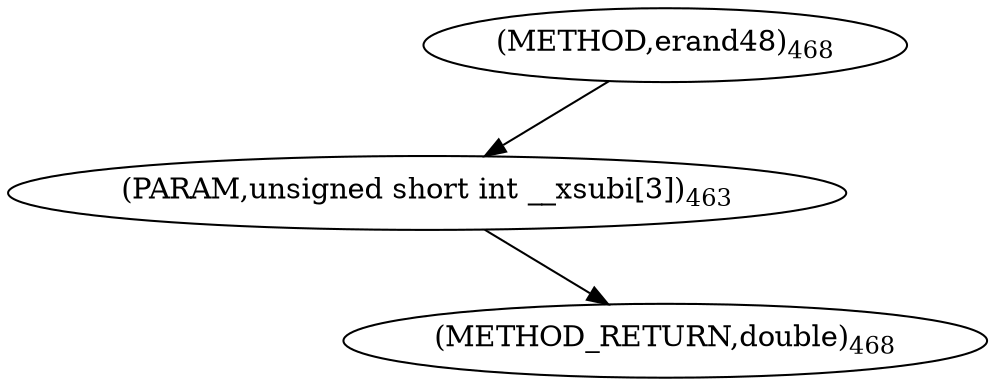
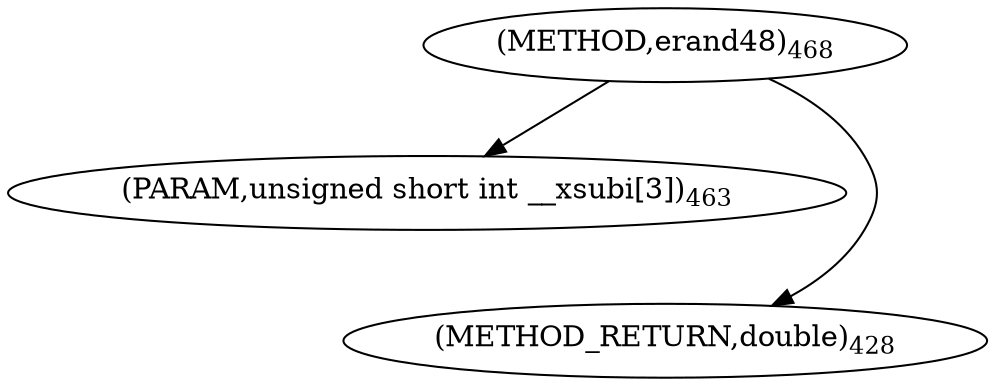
(537, 262) -> (875, 181)
(873, 338) -> (873, 338)
